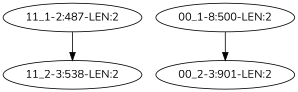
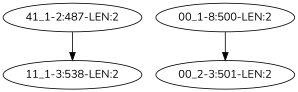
(72, 18) -> (72, 18)
(72, 75) -> (72, 75)
(225, 75) -> (225, 75)
